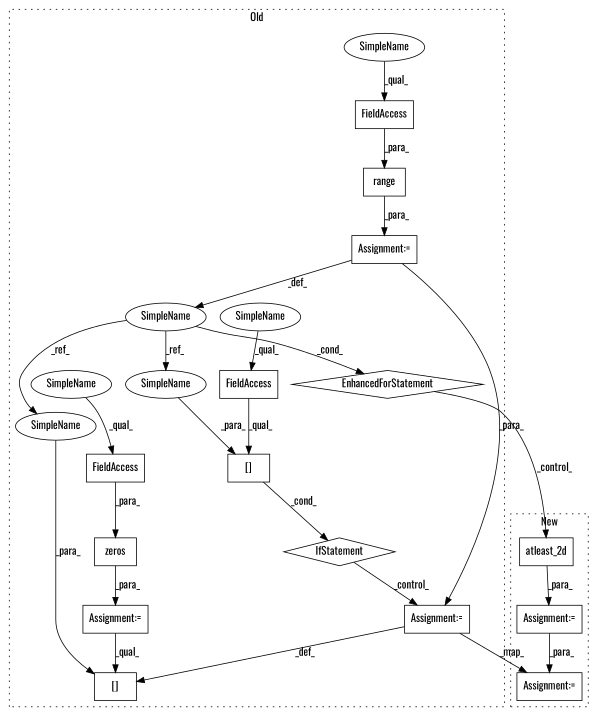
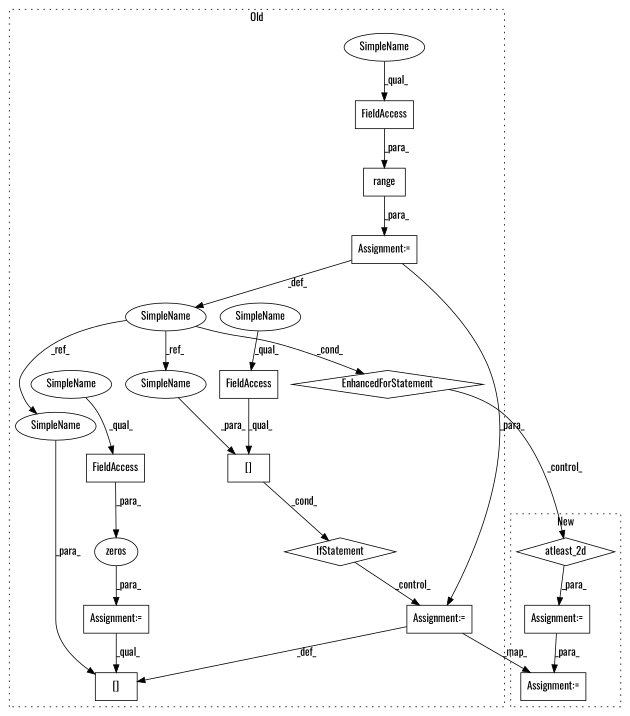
(115, 552) -> (116, 552)
(546, 552) -> (566, 552)
